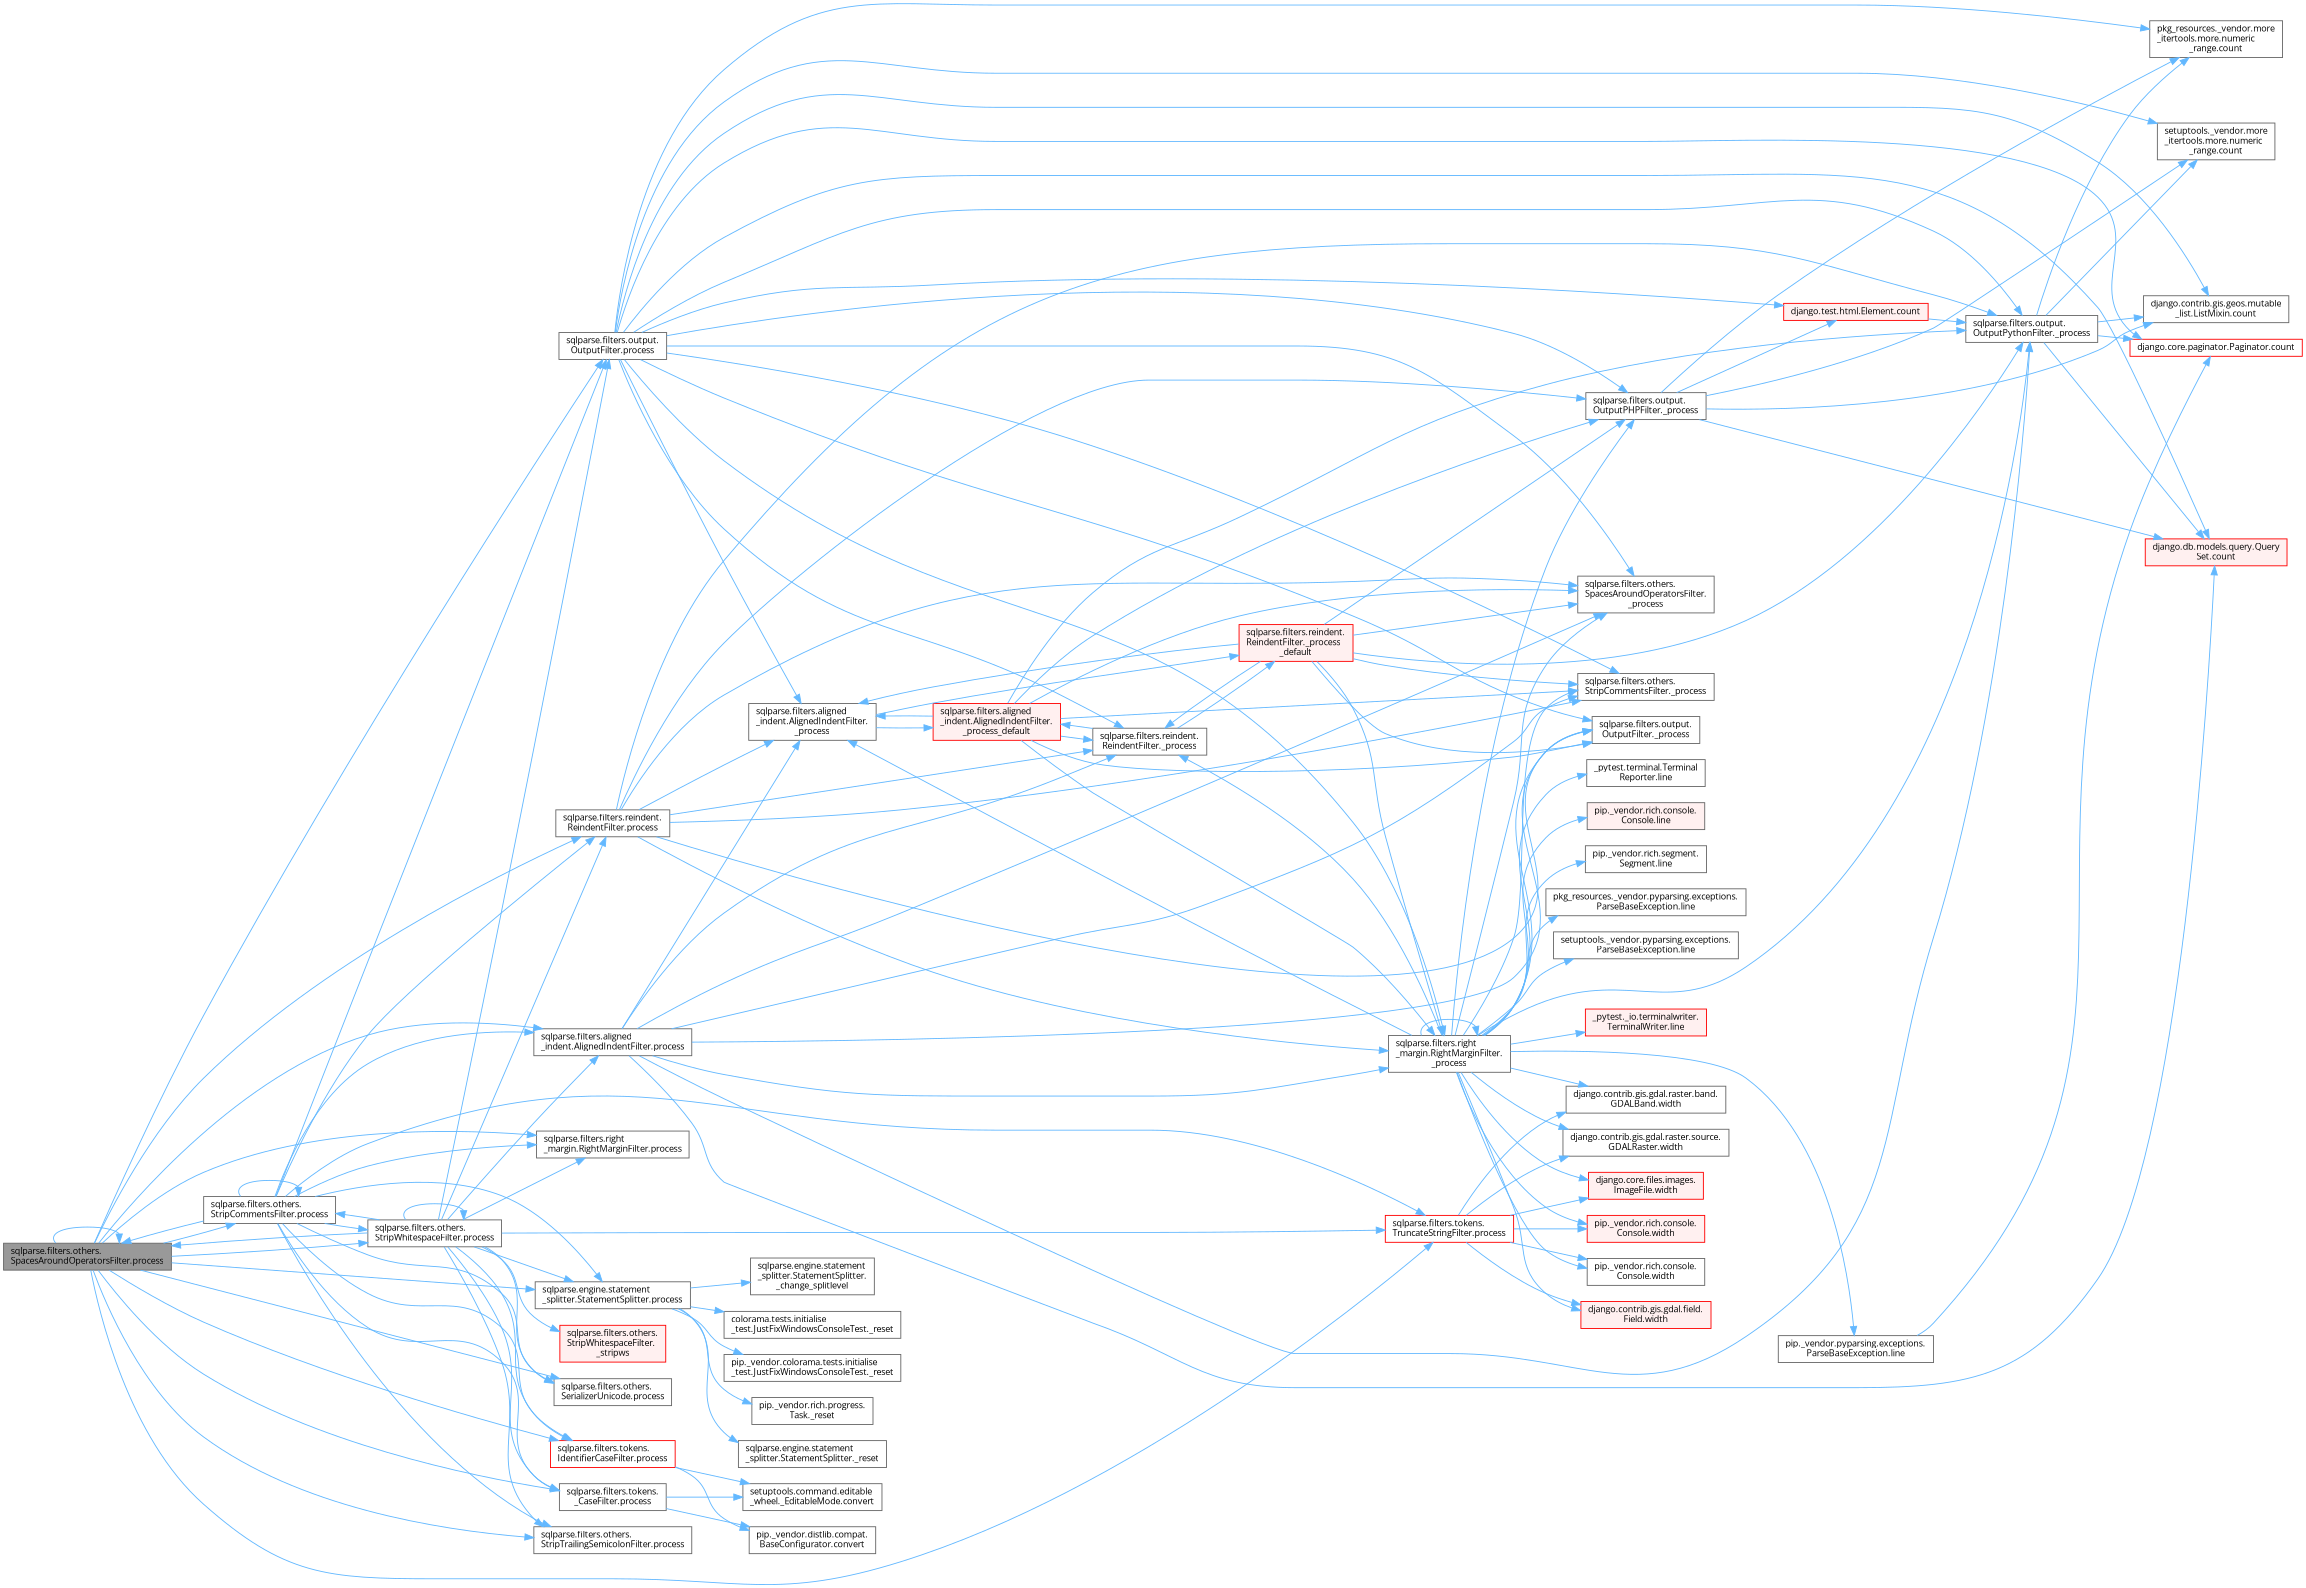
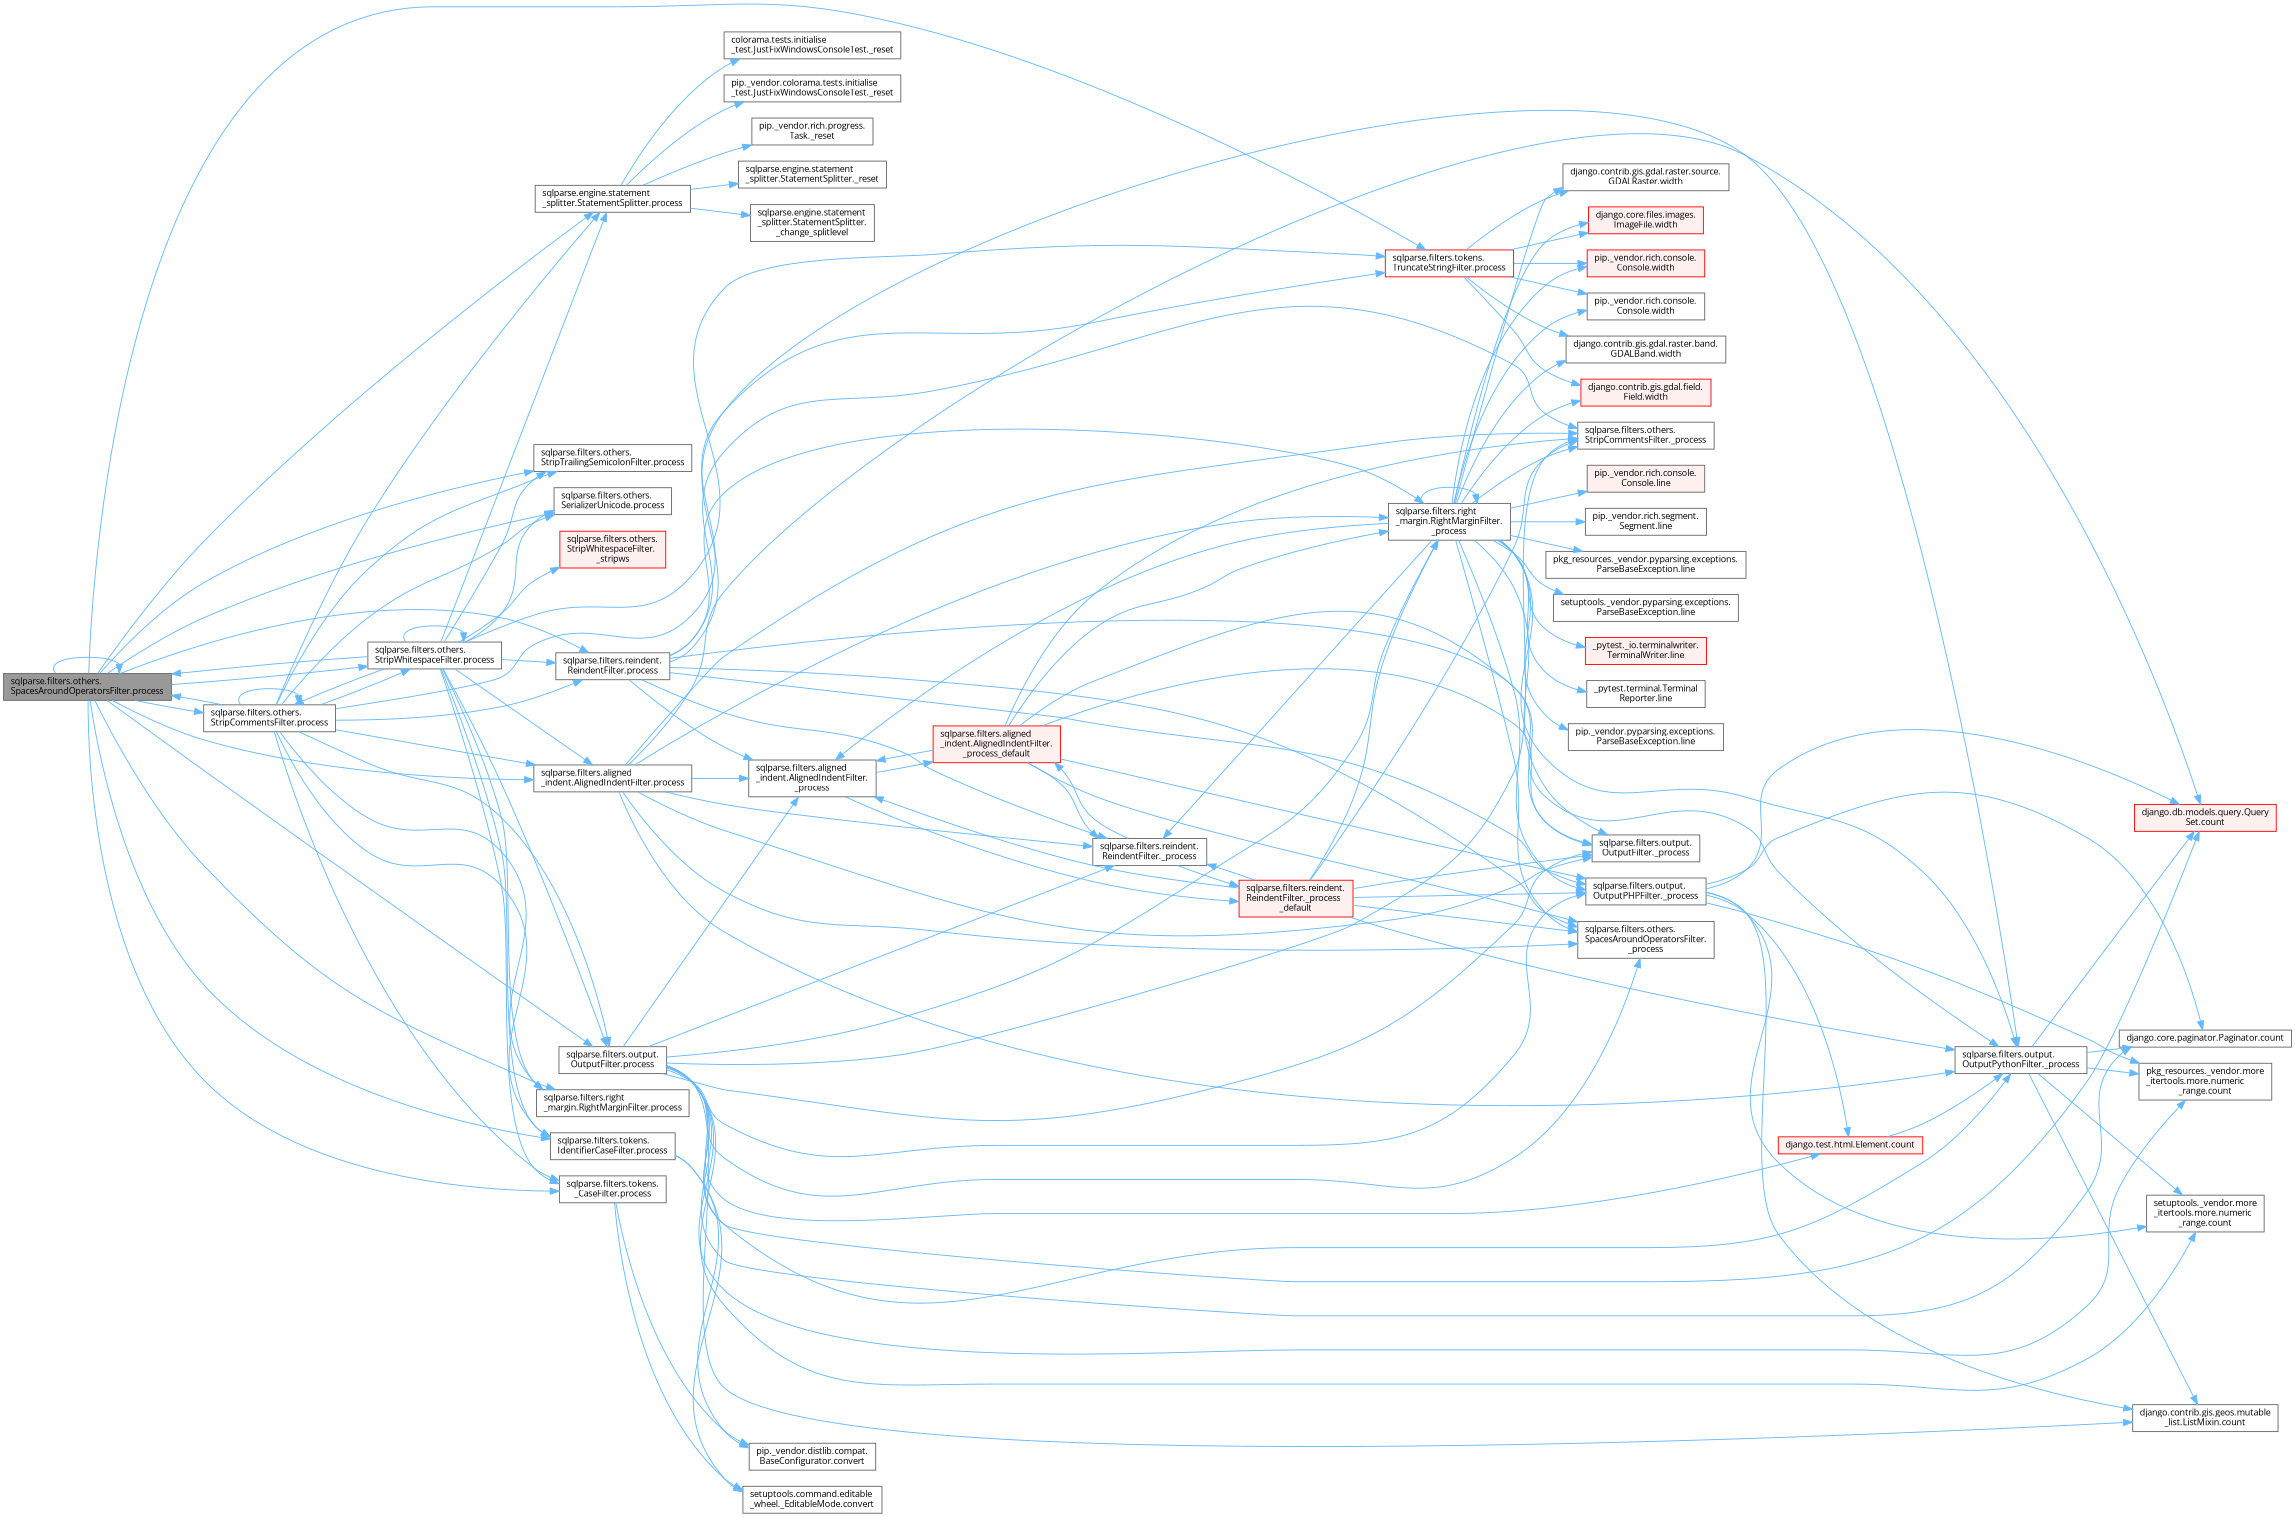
(2216, 348) -> (2205, 1039)
(2080, 862) -> (1999, 800)
(613, 1454) -> (613, 1146)
